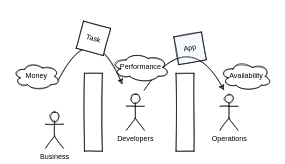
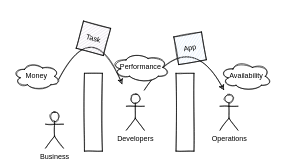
(93, 38) -> (93, 38)
